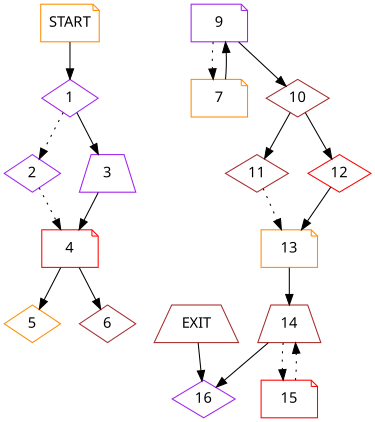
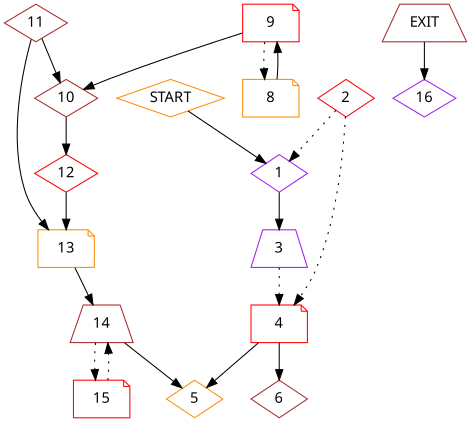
(70, 23) -> (171, 98)
(219, 23) -> (271, 23)
(219, 98) -> (271, 98)
(54, 131) -> (316, 132)
(280, 131) -> (49, 56)
(32, 173) -> (346, 98)
(270, 204) -> (17, 132)
(91, 206) -> (279, 281)
(246, 362) -> (149, 362)
